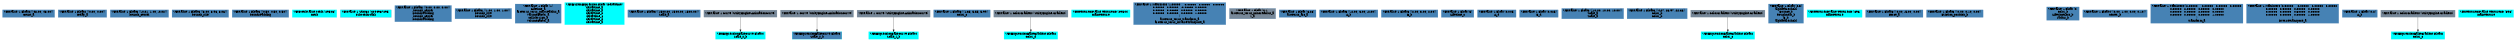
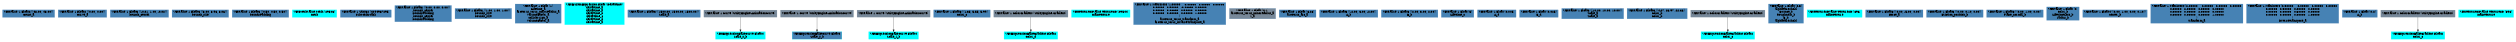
(82, 14) -> (82, 14)
(366, 14) -> (366, 14)
none -> (2015, 14)
